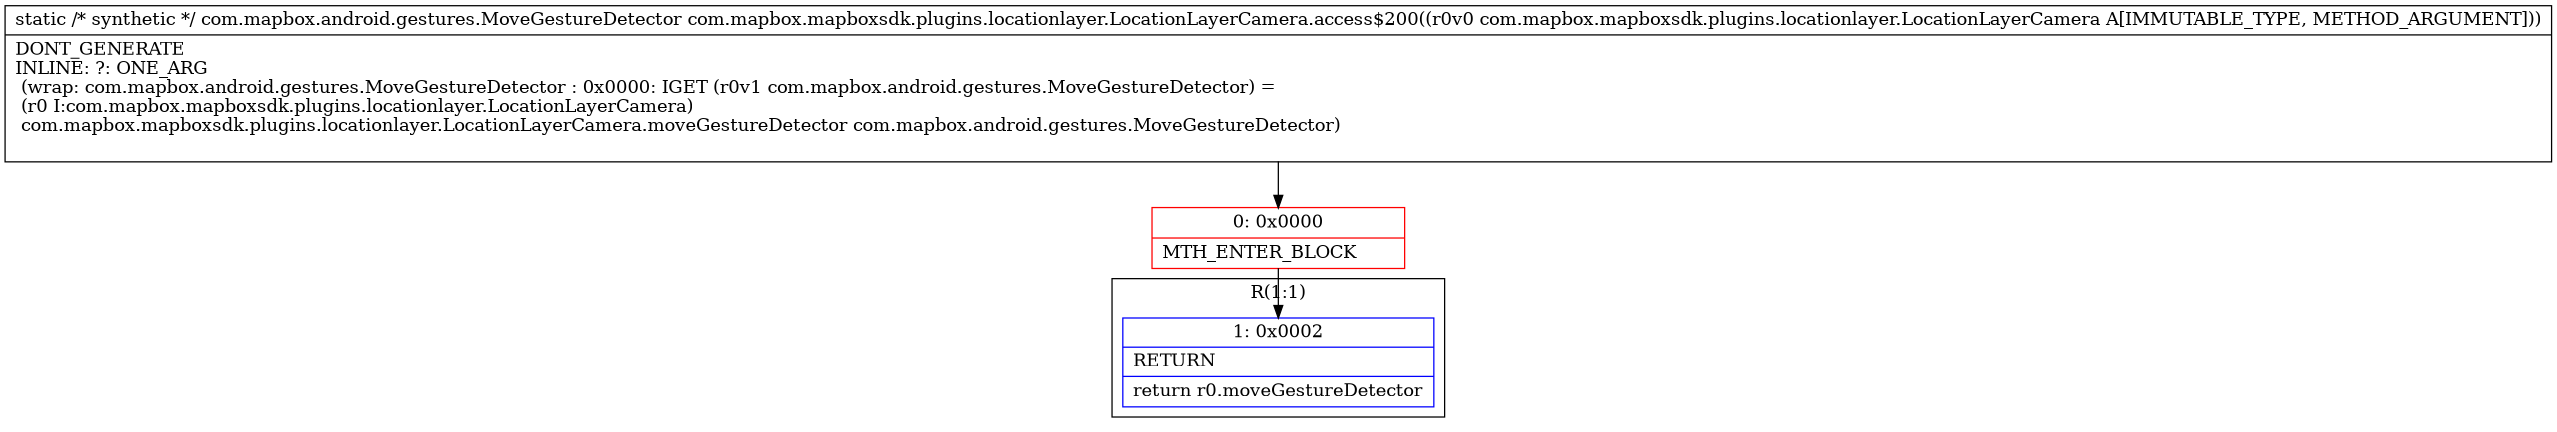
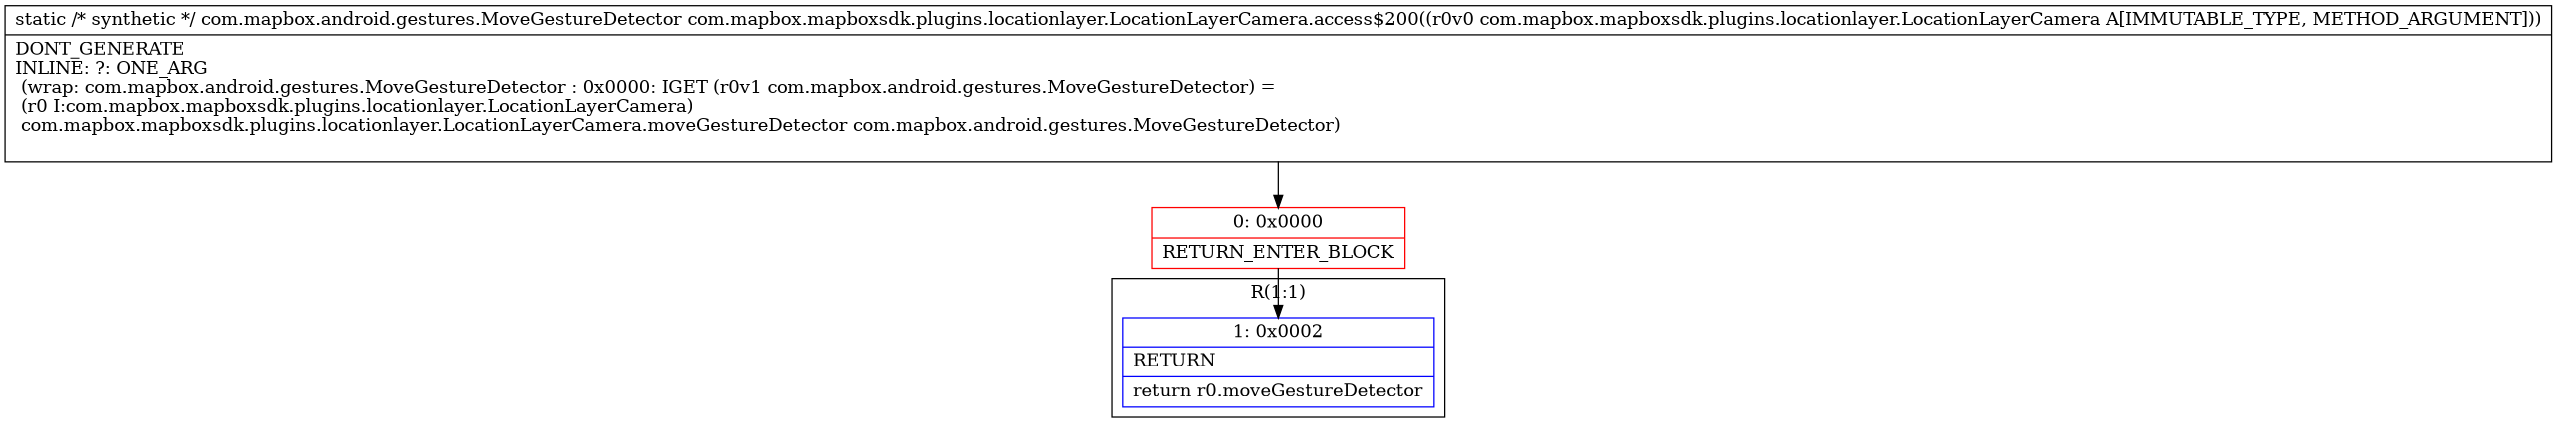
(1260, 253) -> (1278, 253)
